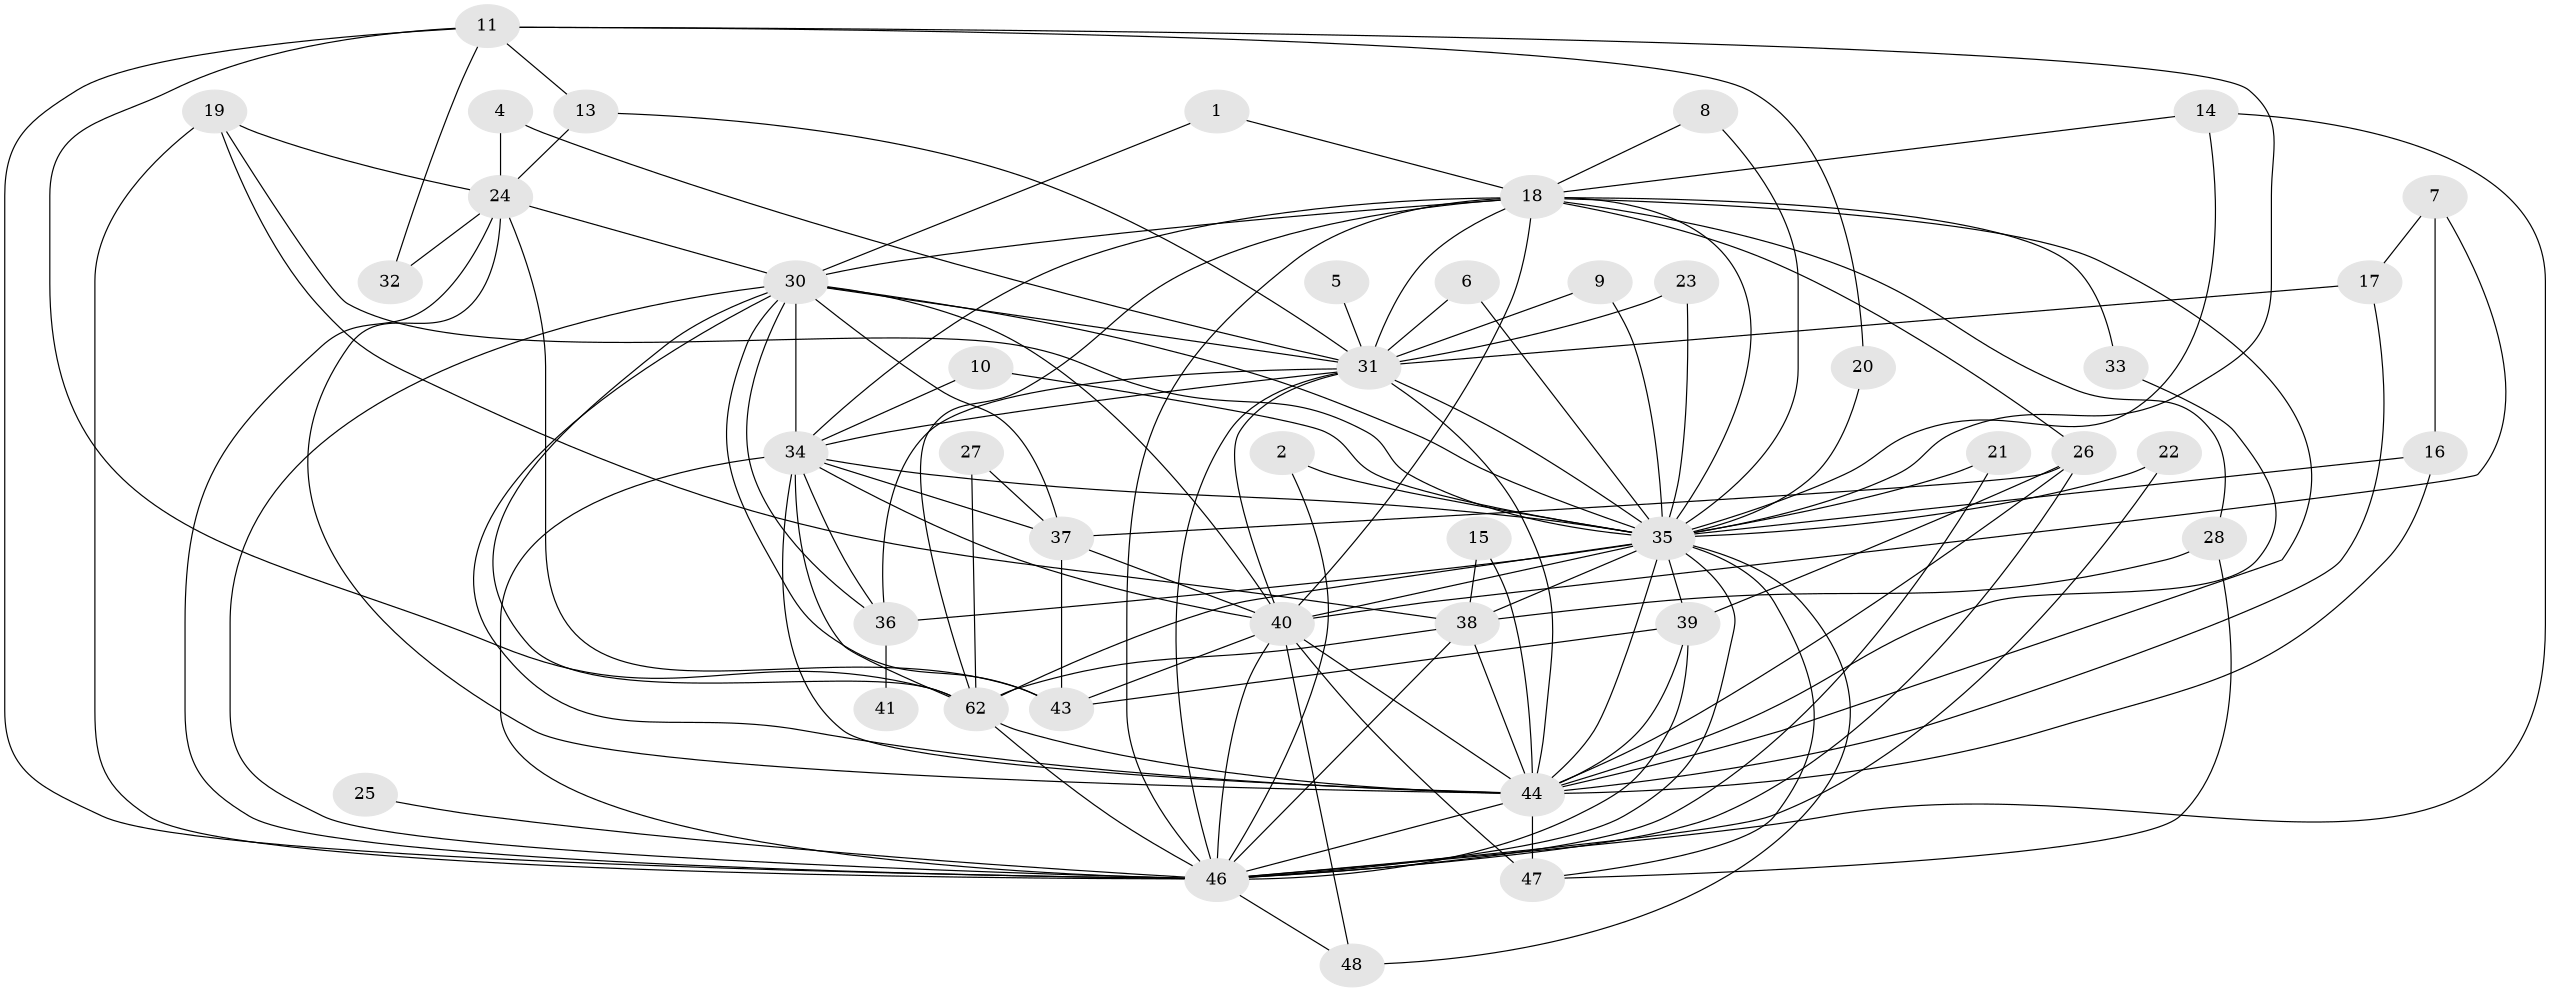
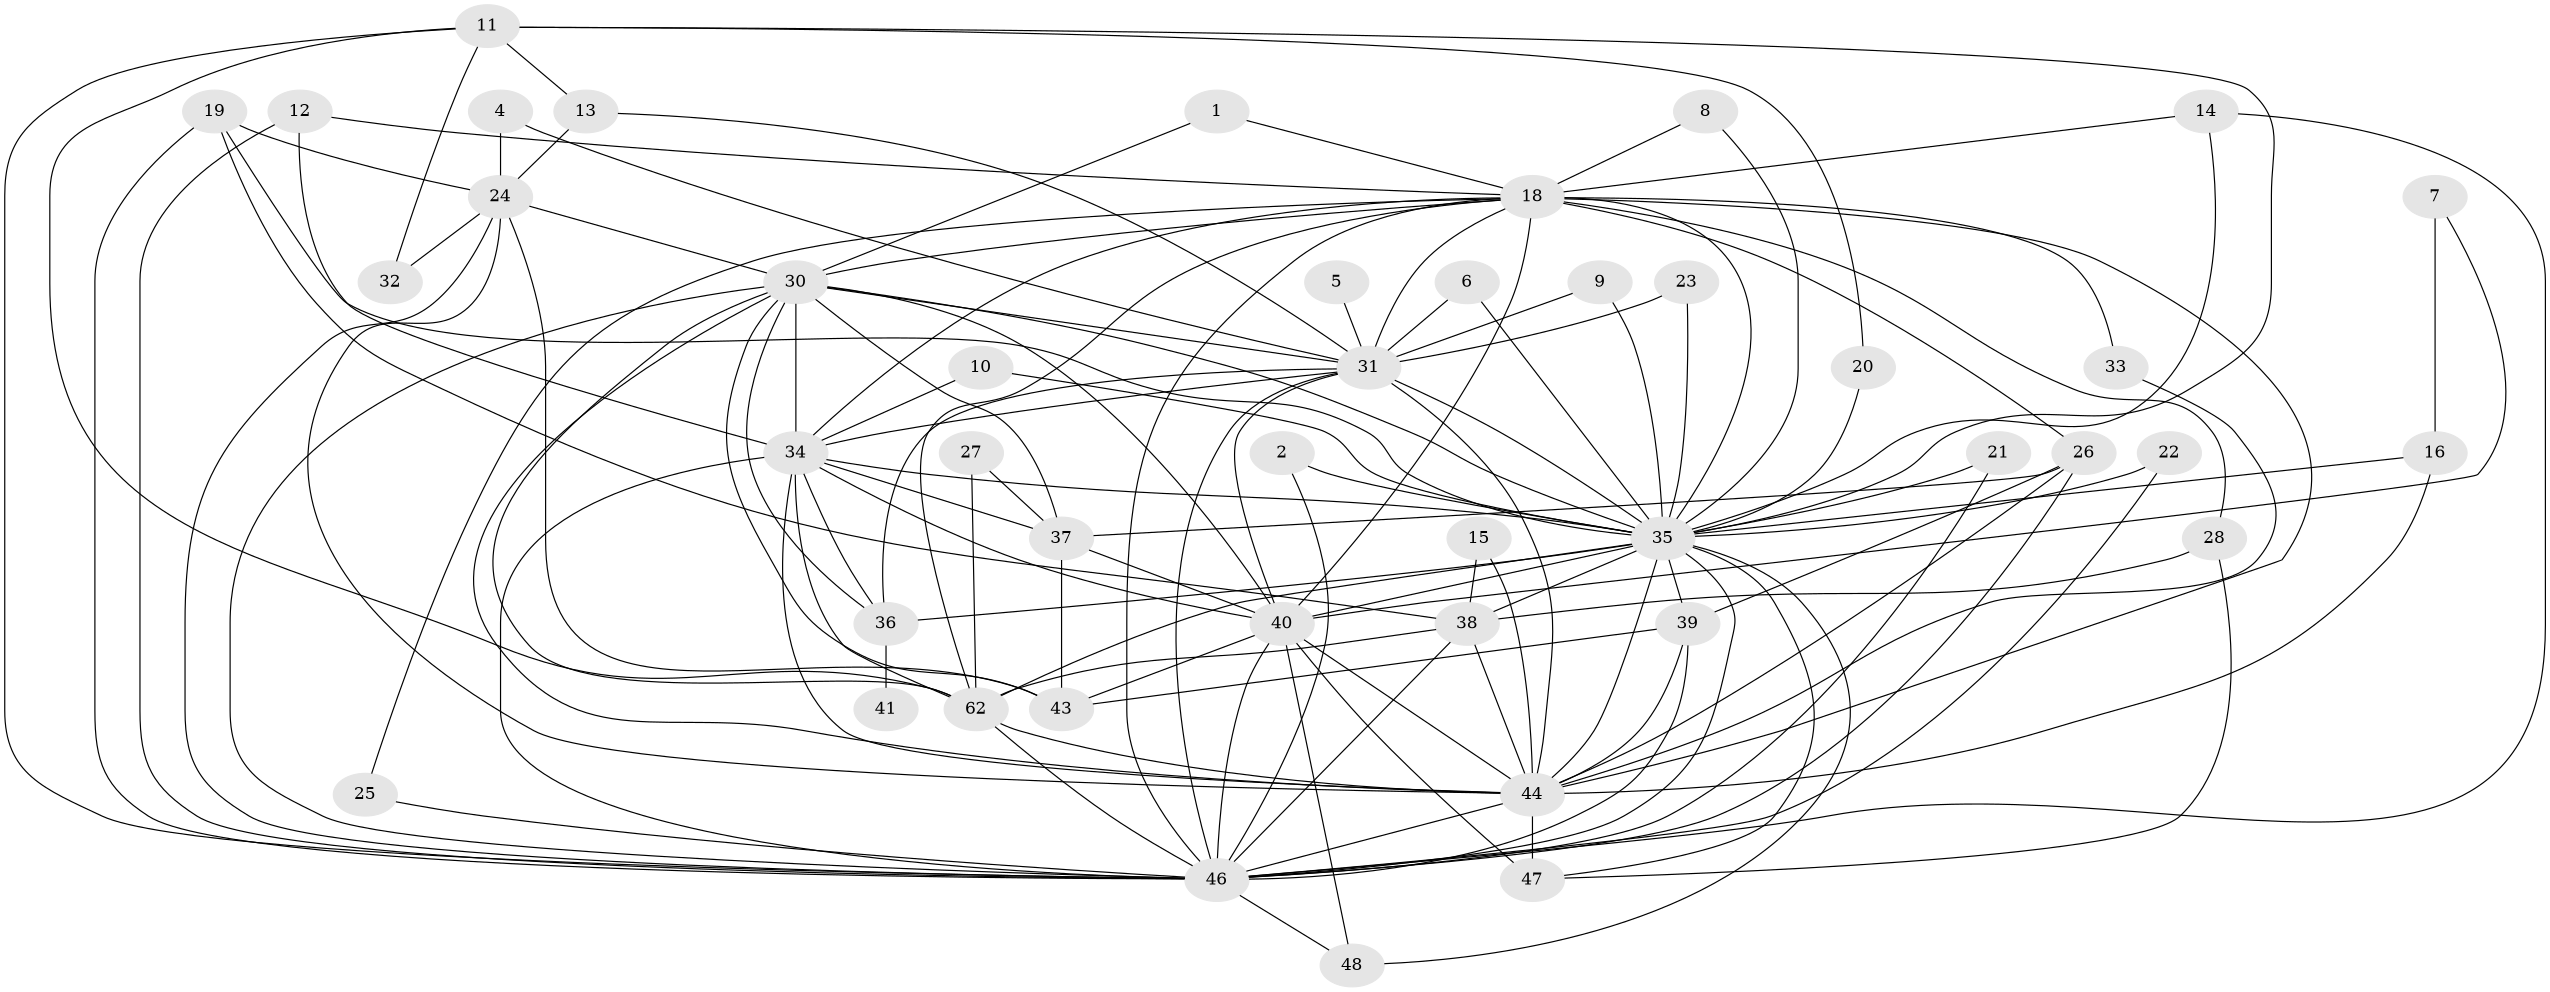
none -> (300, 111)
none -> (791, 252)
(2370, 282) -> none
